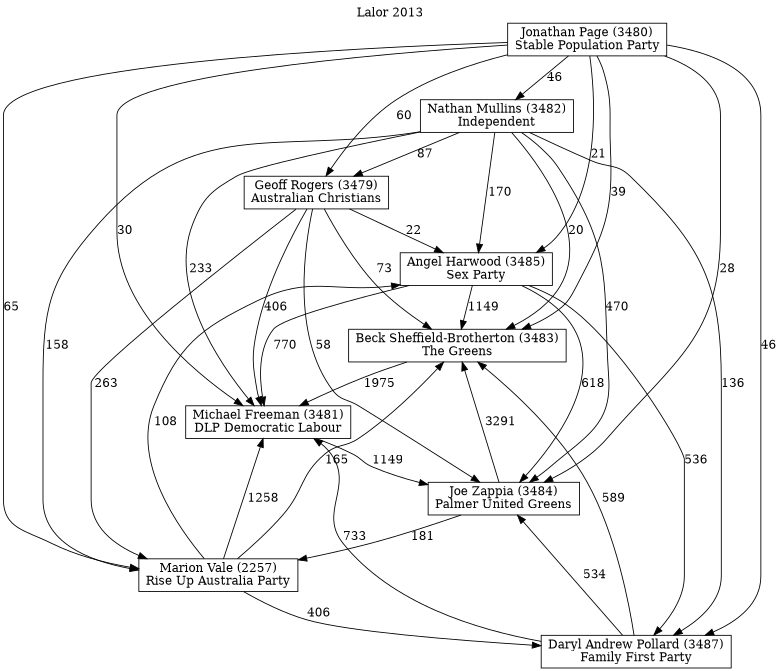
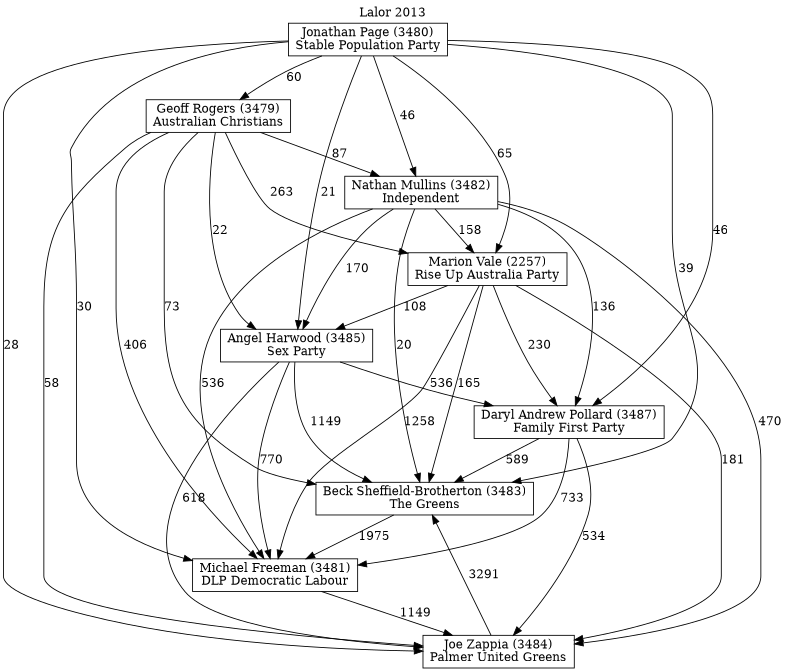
(411, 153) -> (316, 153)
(201, 269) -> (213, 384)
(385, 539) -> (721, 459)
(319, 613) -> (540, 346)
